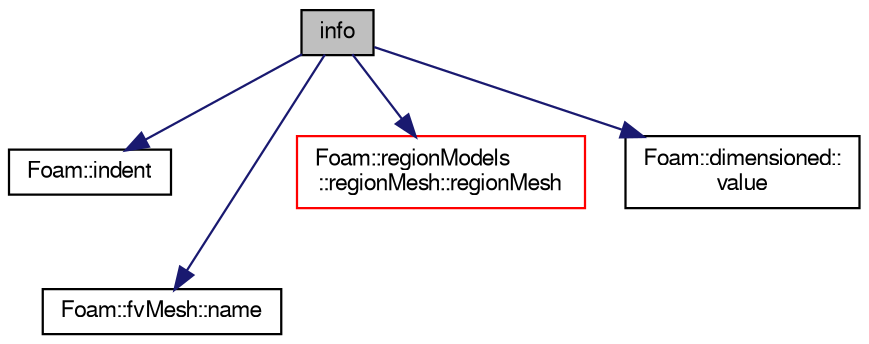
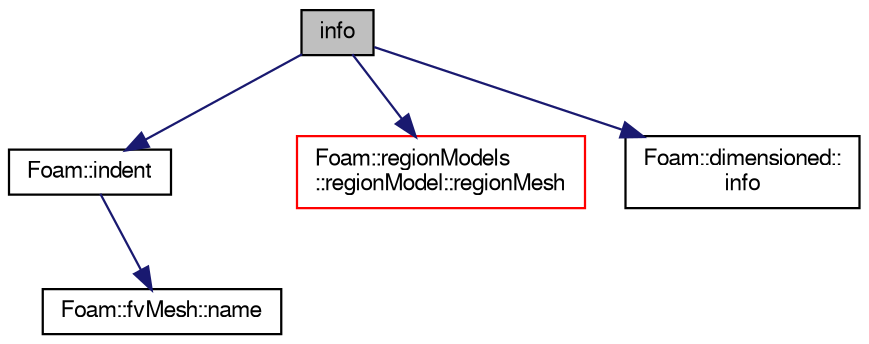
(256, 163) -> (121, 232)
(441, 172) -> (441, 172)
(742, 172) -> (742, 172)
